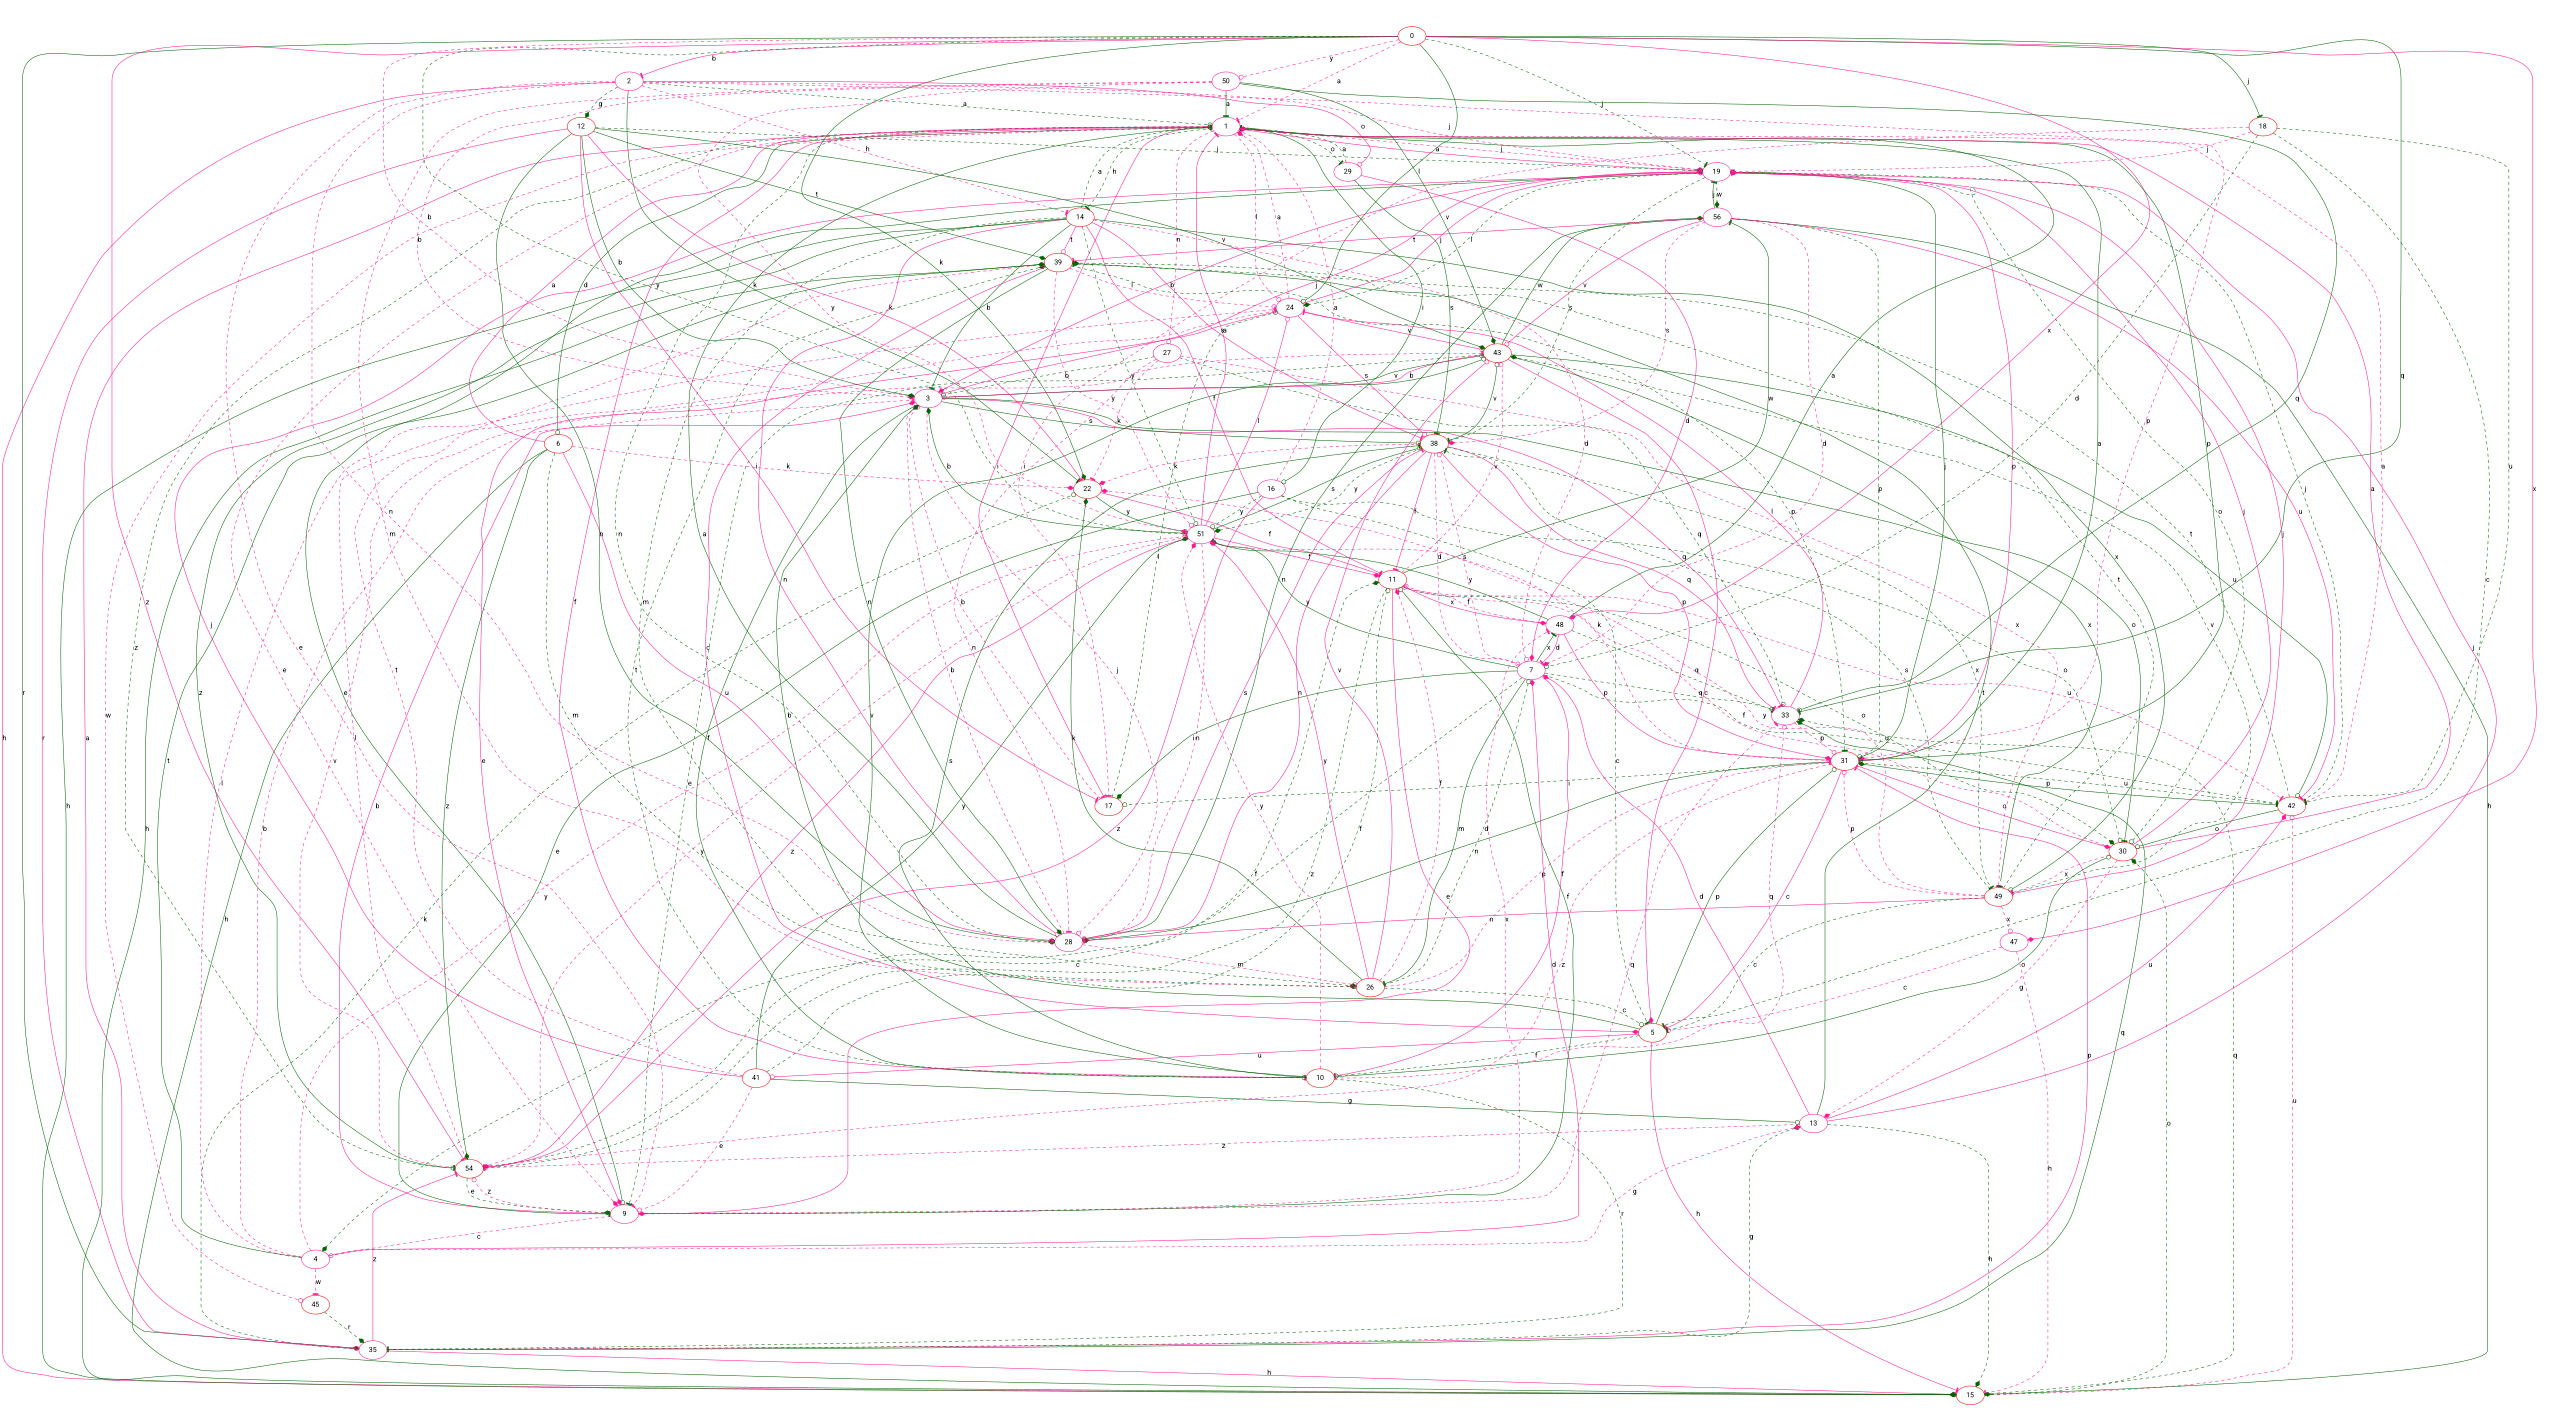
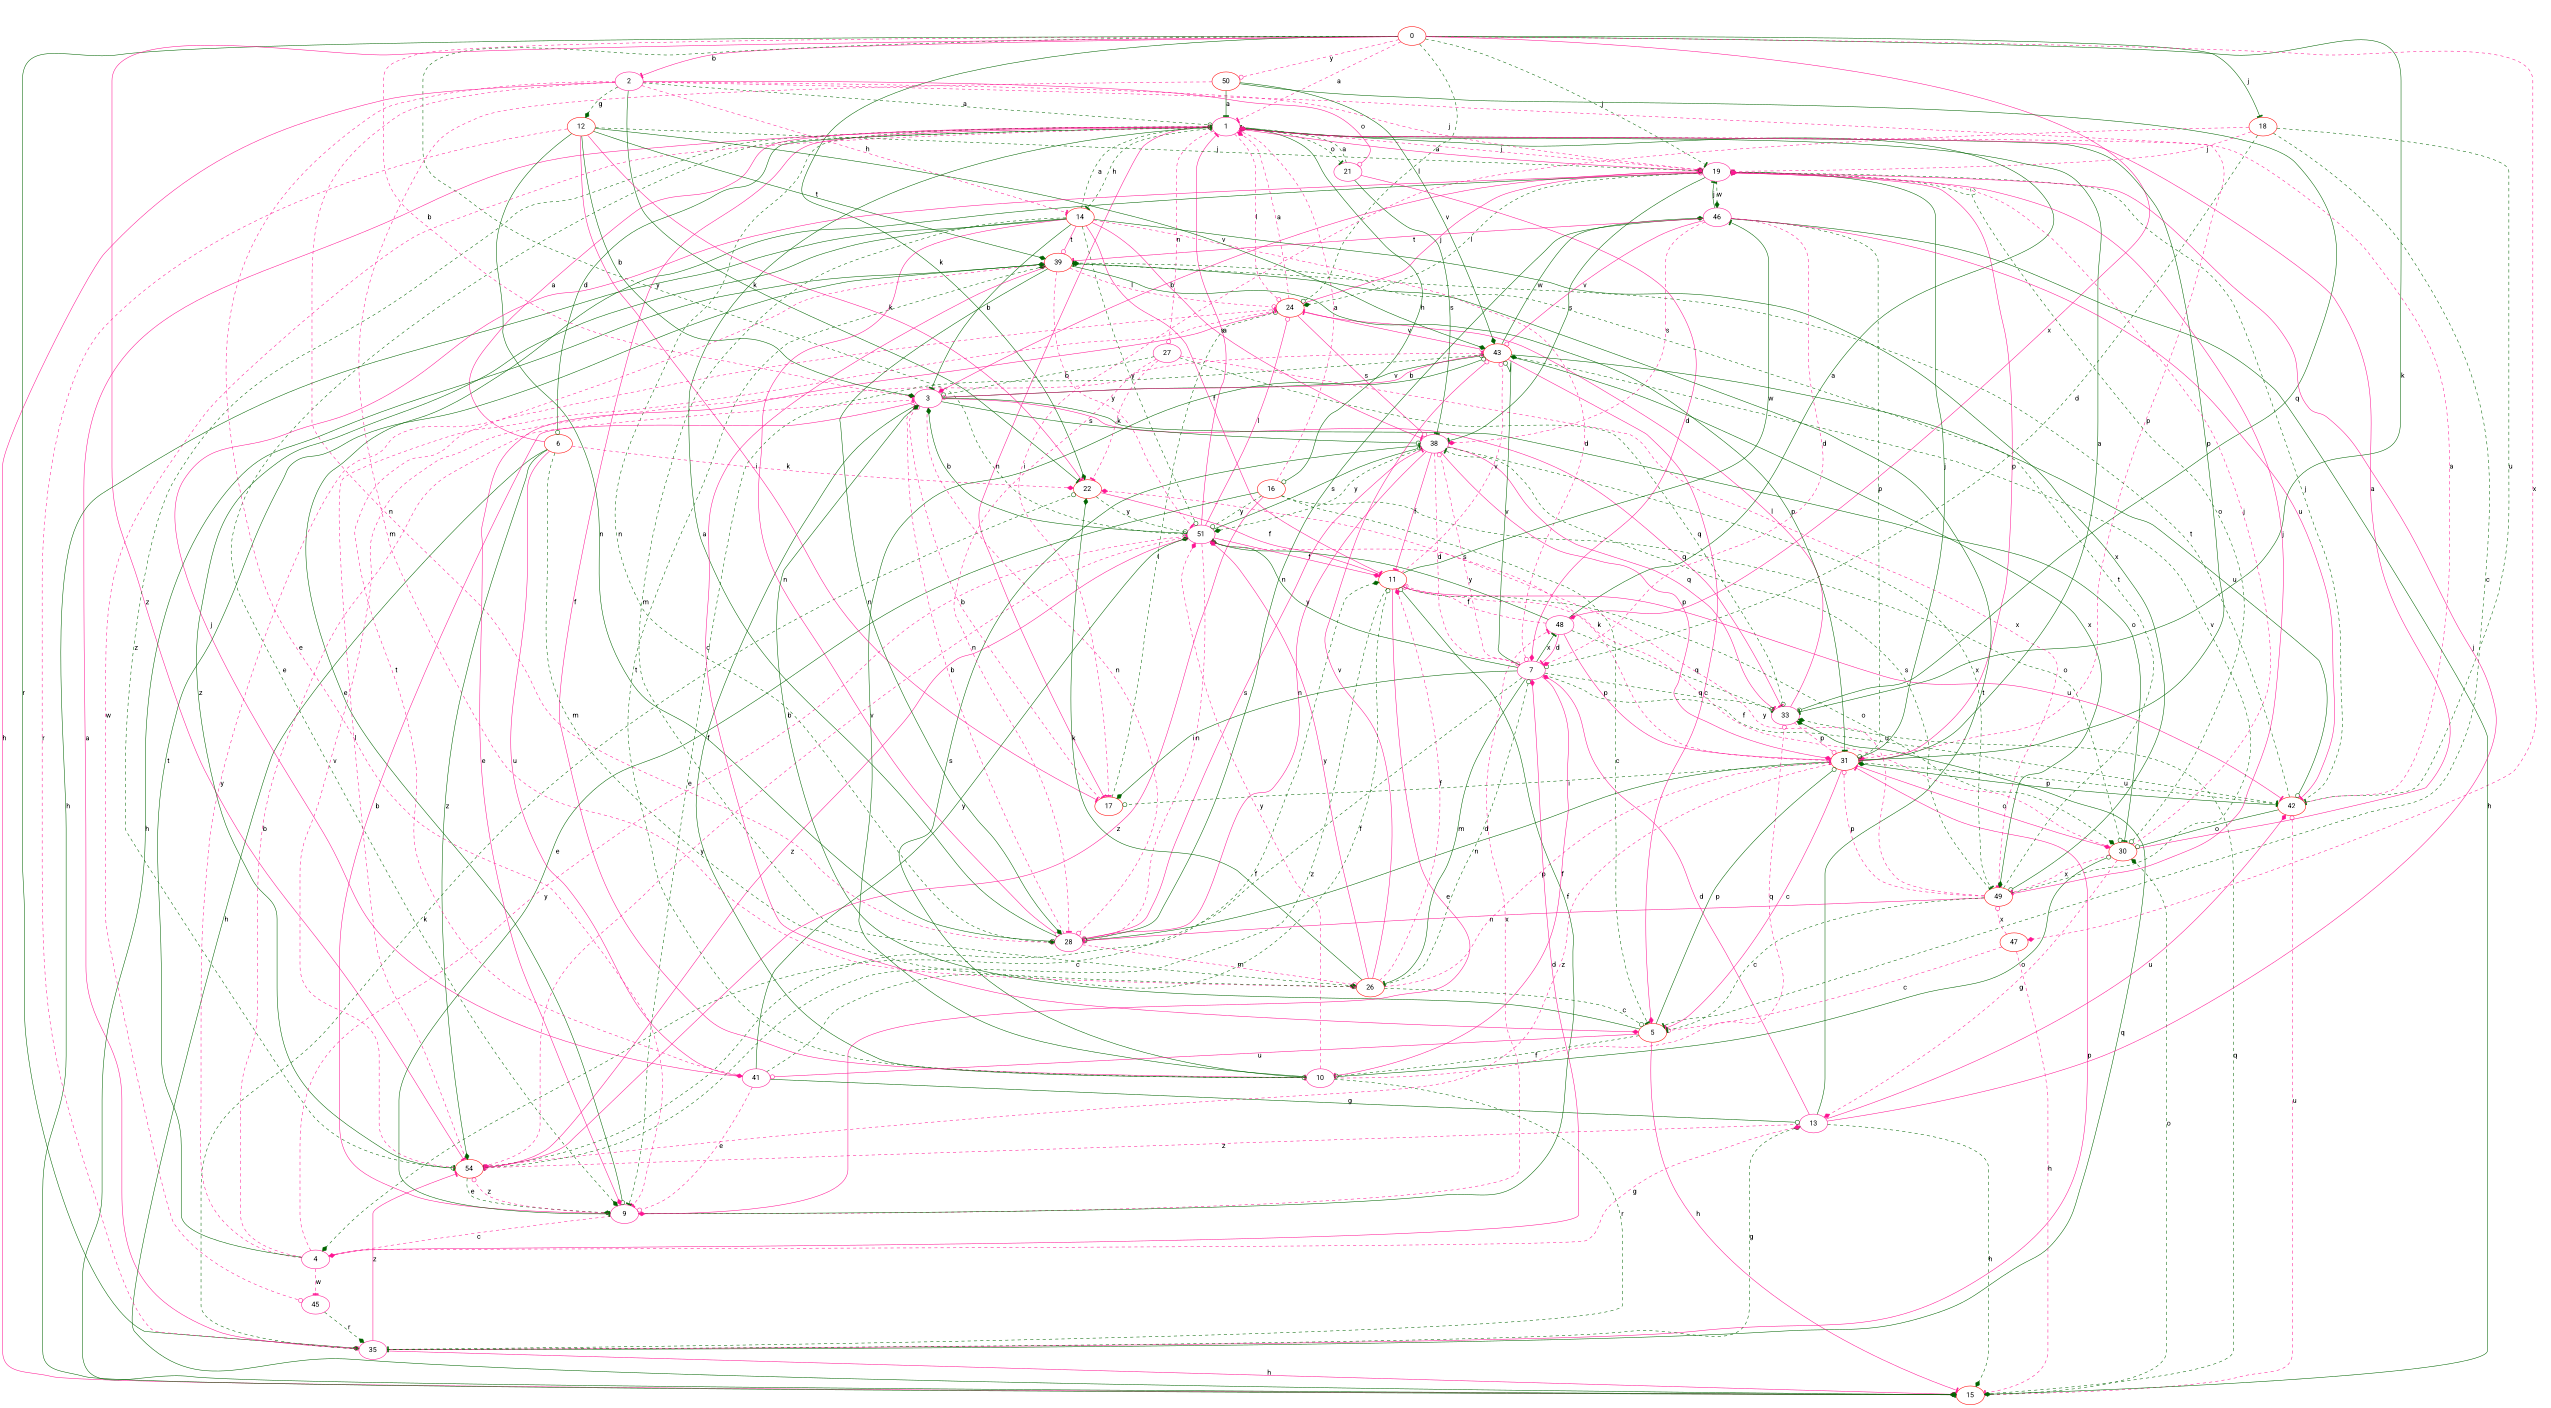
(1226, 81) -> (1226, 81)
(2533, 124) -> (2533, 124)
(508, 126) -> none
(2014, 138) -> (2281, 179)
(1348, 172) -> (1348, 172)
(1406, 174) -> (1406, 174)
(725, 207) -> none
(1717, 217) -> (1717, 217)
(1305, 285) -> none
(1569, 302) -> (1569, 302)
(1290, 308) -> (1290, 308)
(1423, 308) -> (1423, 308)
(1574, 355) -> (1574, 355)
(2403, 376) -> (2403, 376)
(2182, 387) -> (2182, 387)
(331, 392) -> (331, 392)
(1095, 400) -> (1095, 400)
(1485, 413) -> (1506, 510)
(1434, 444) -> (1434, 444)
(1261, 452) -> none
(998, 466) -> (998, 466)
(1271, 489) -> (1271, 489)
(1133, 518) -> (1133, 518)
(1922, 525) -> (1922, 525)
(1470, 611) -> none
(1849, 666) -> (1849, 666)
(1118, 670) -> (1118, 670)
(42, 678) -> (42, 678)
(399, 736) -> (399, 736)
(768, 737) -> (520, 803)
(222, 784) -> (222, 784)
(1459, 848) -> (1459, 848)
(2006, 918) -> (2000, 923)
(2014, 942) -> (2014, 942)
(756, 1078) -> (756, 1078)
(1320, 1078) -> (1320, 1078)
(1361, 1205) -> none
(472, 1234) -> (472, 1234)
(316, 1305) -> (316, 1305)
(50, 1366) -> (50, 1366)
